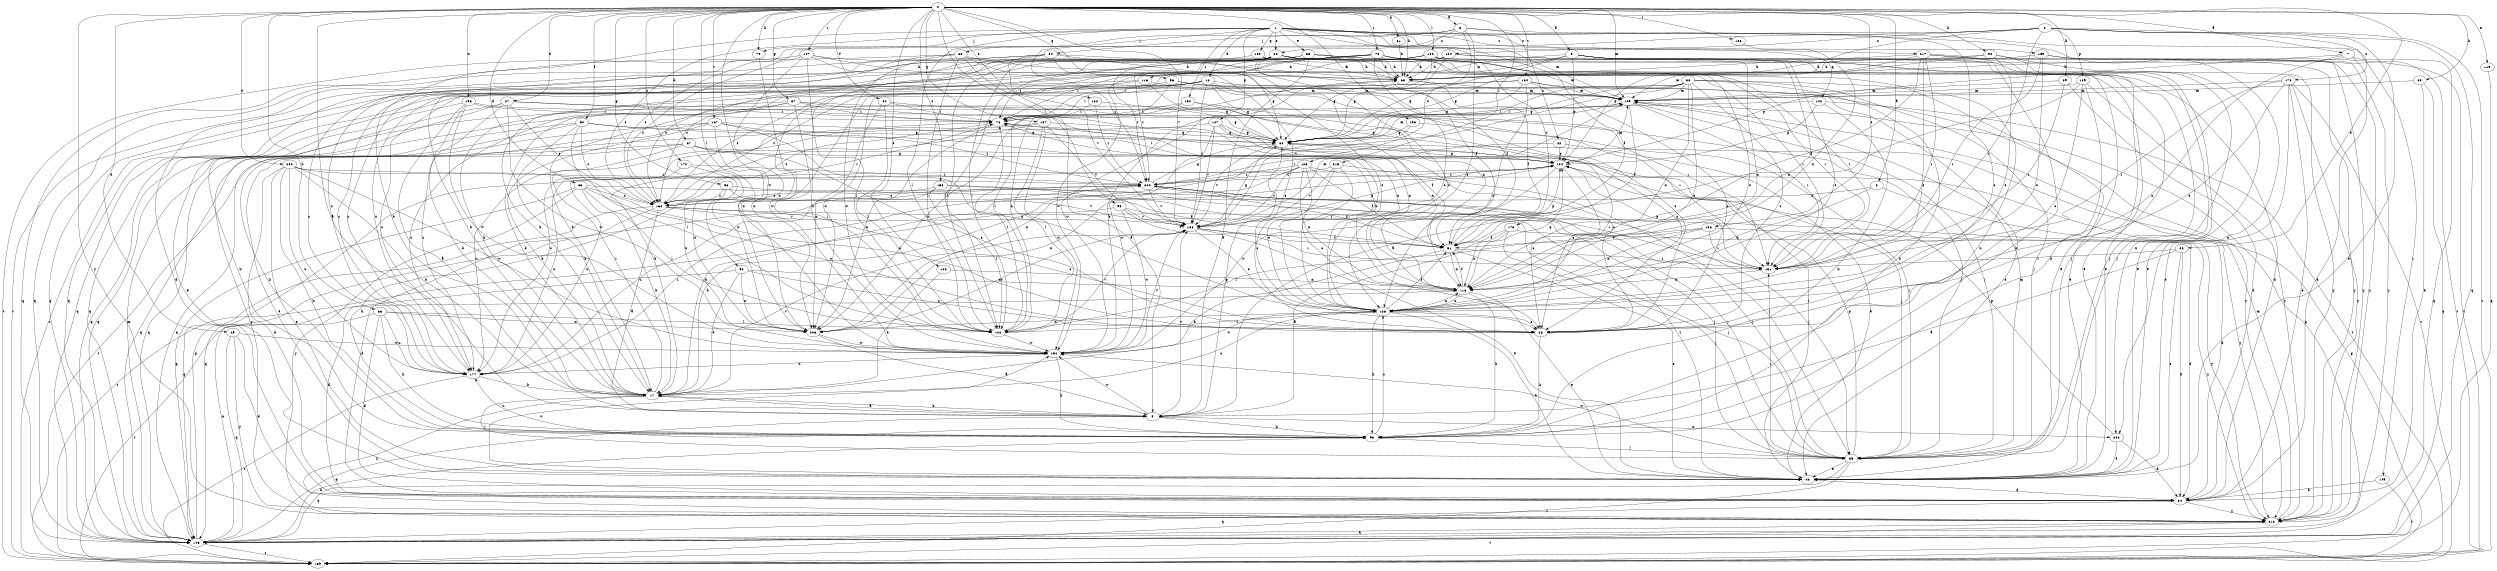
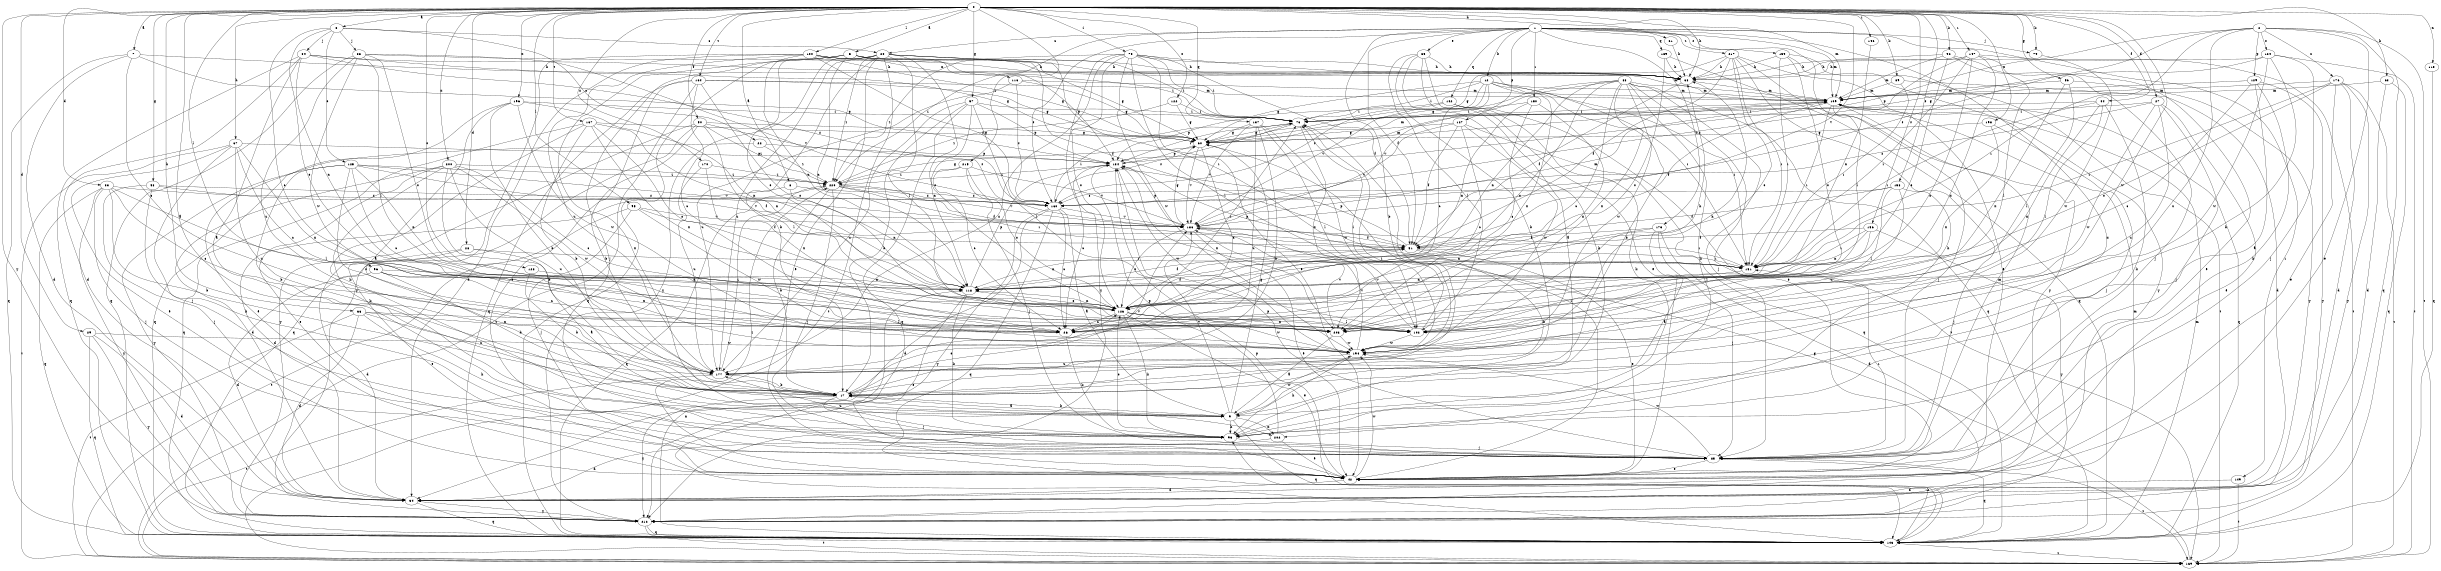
(479, 432) -> (1789, 396)
